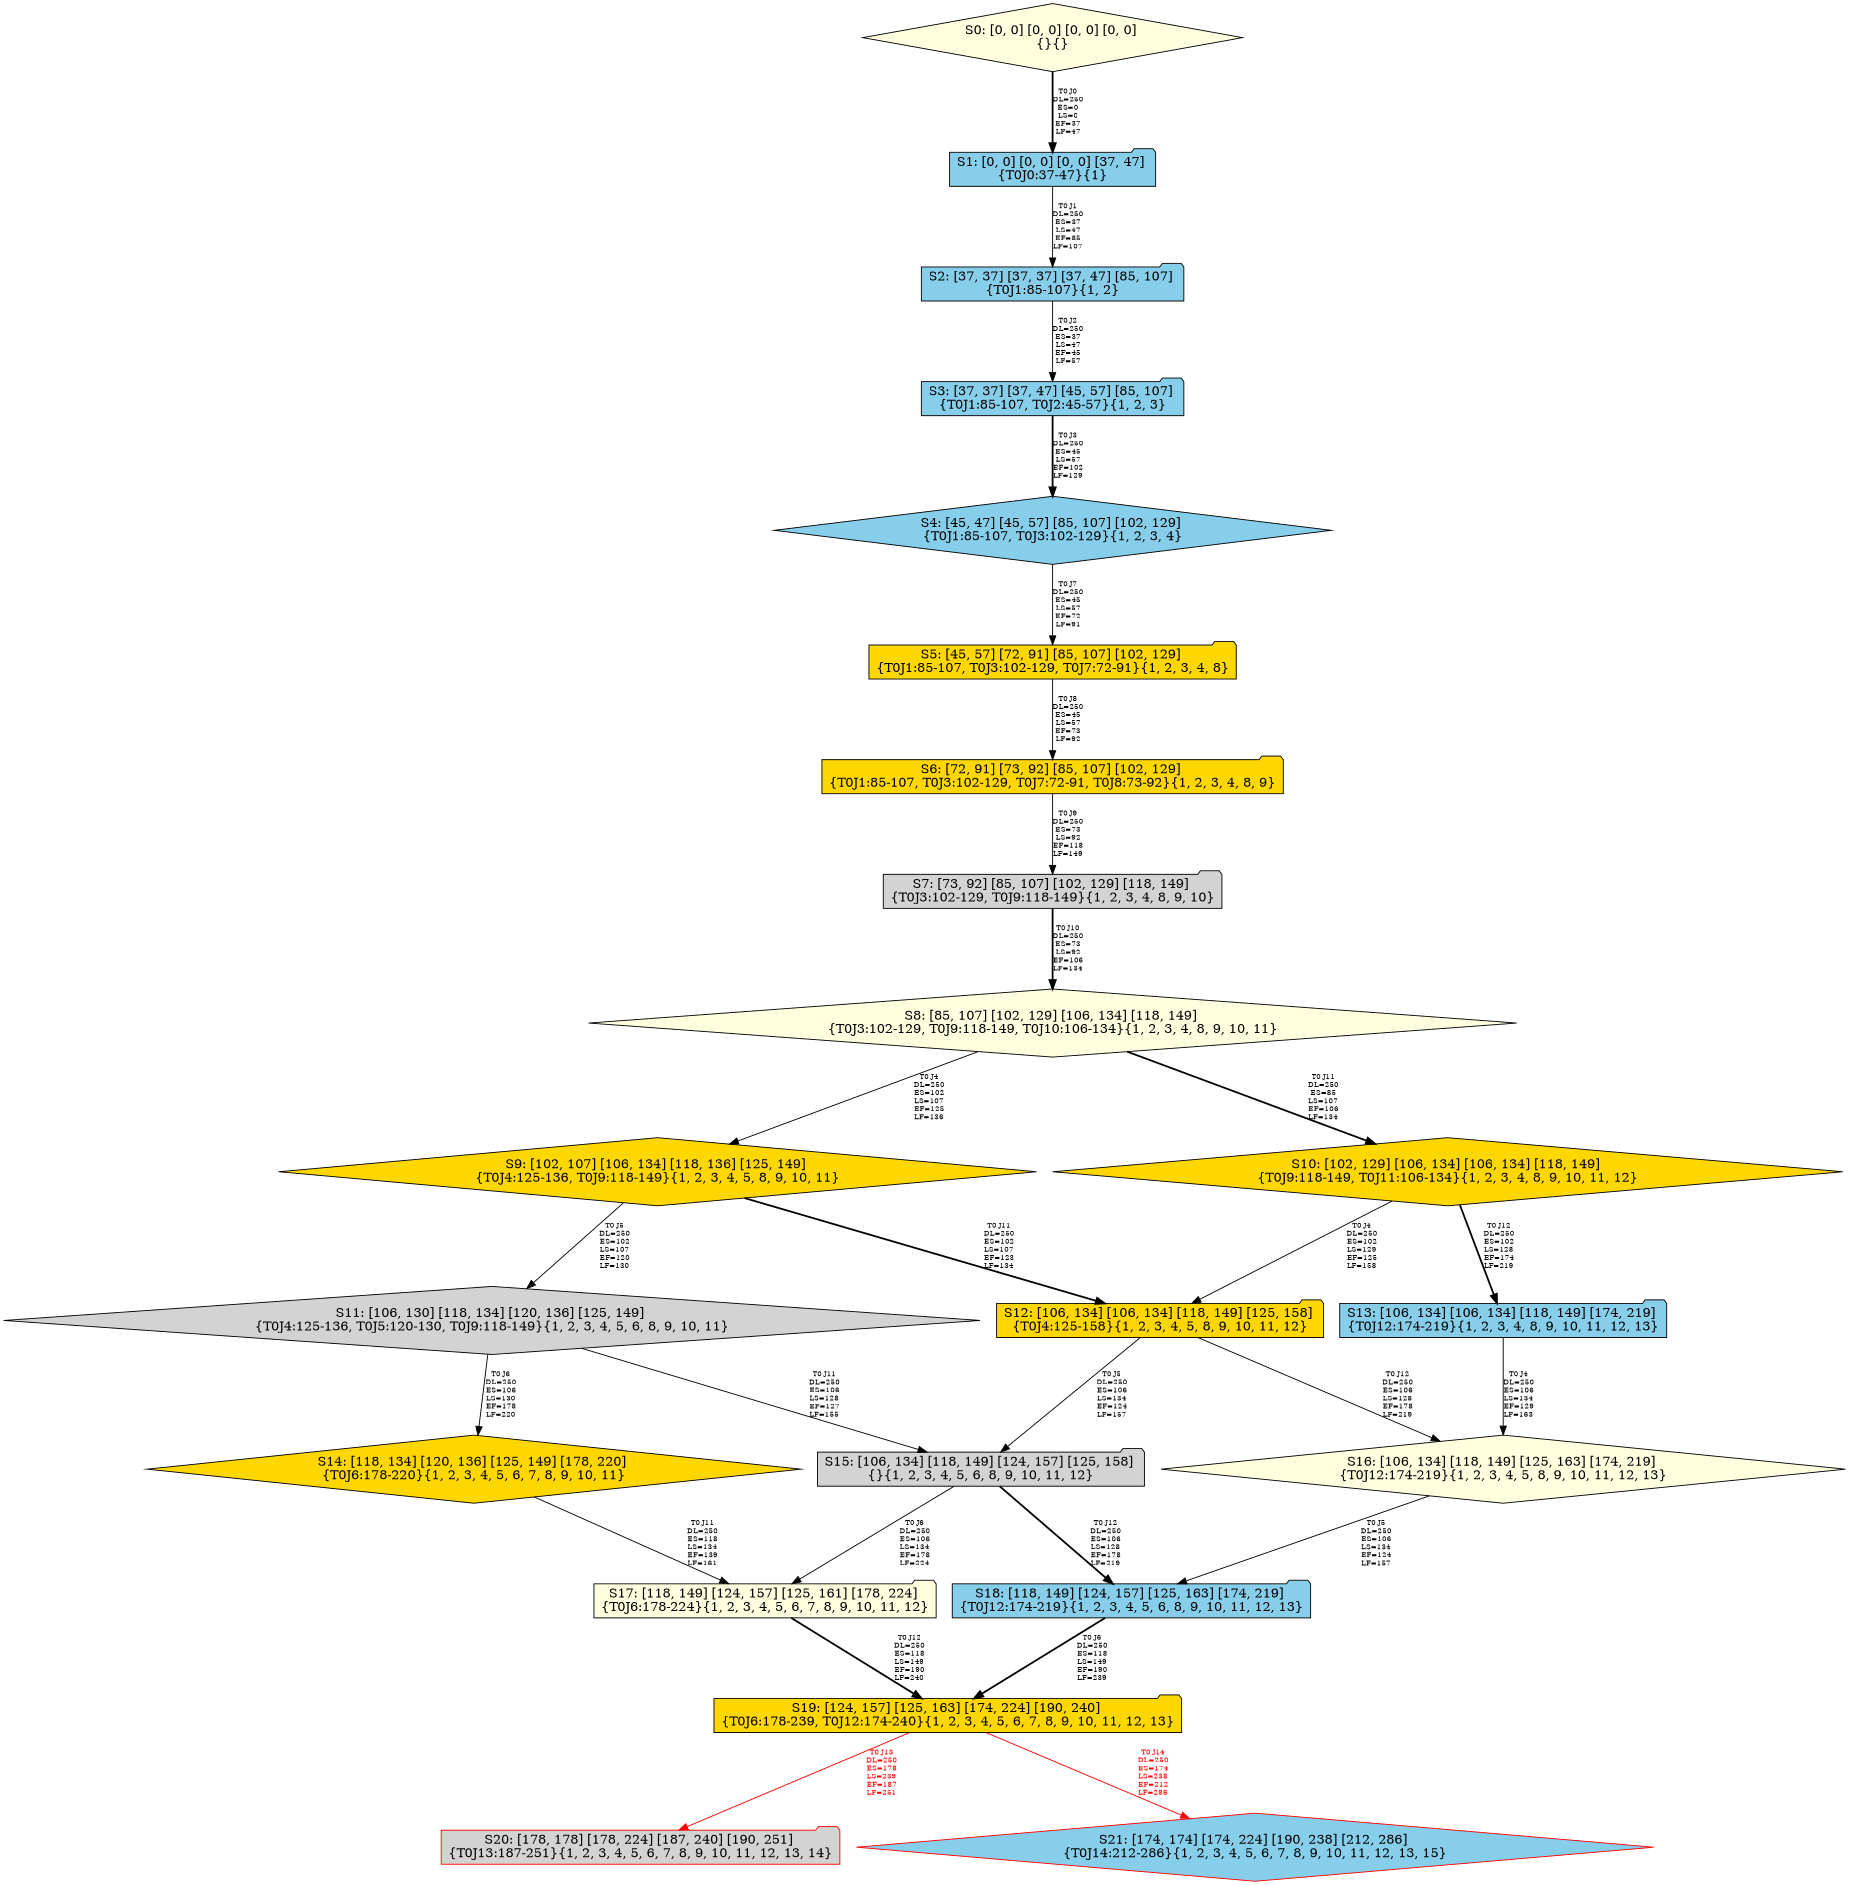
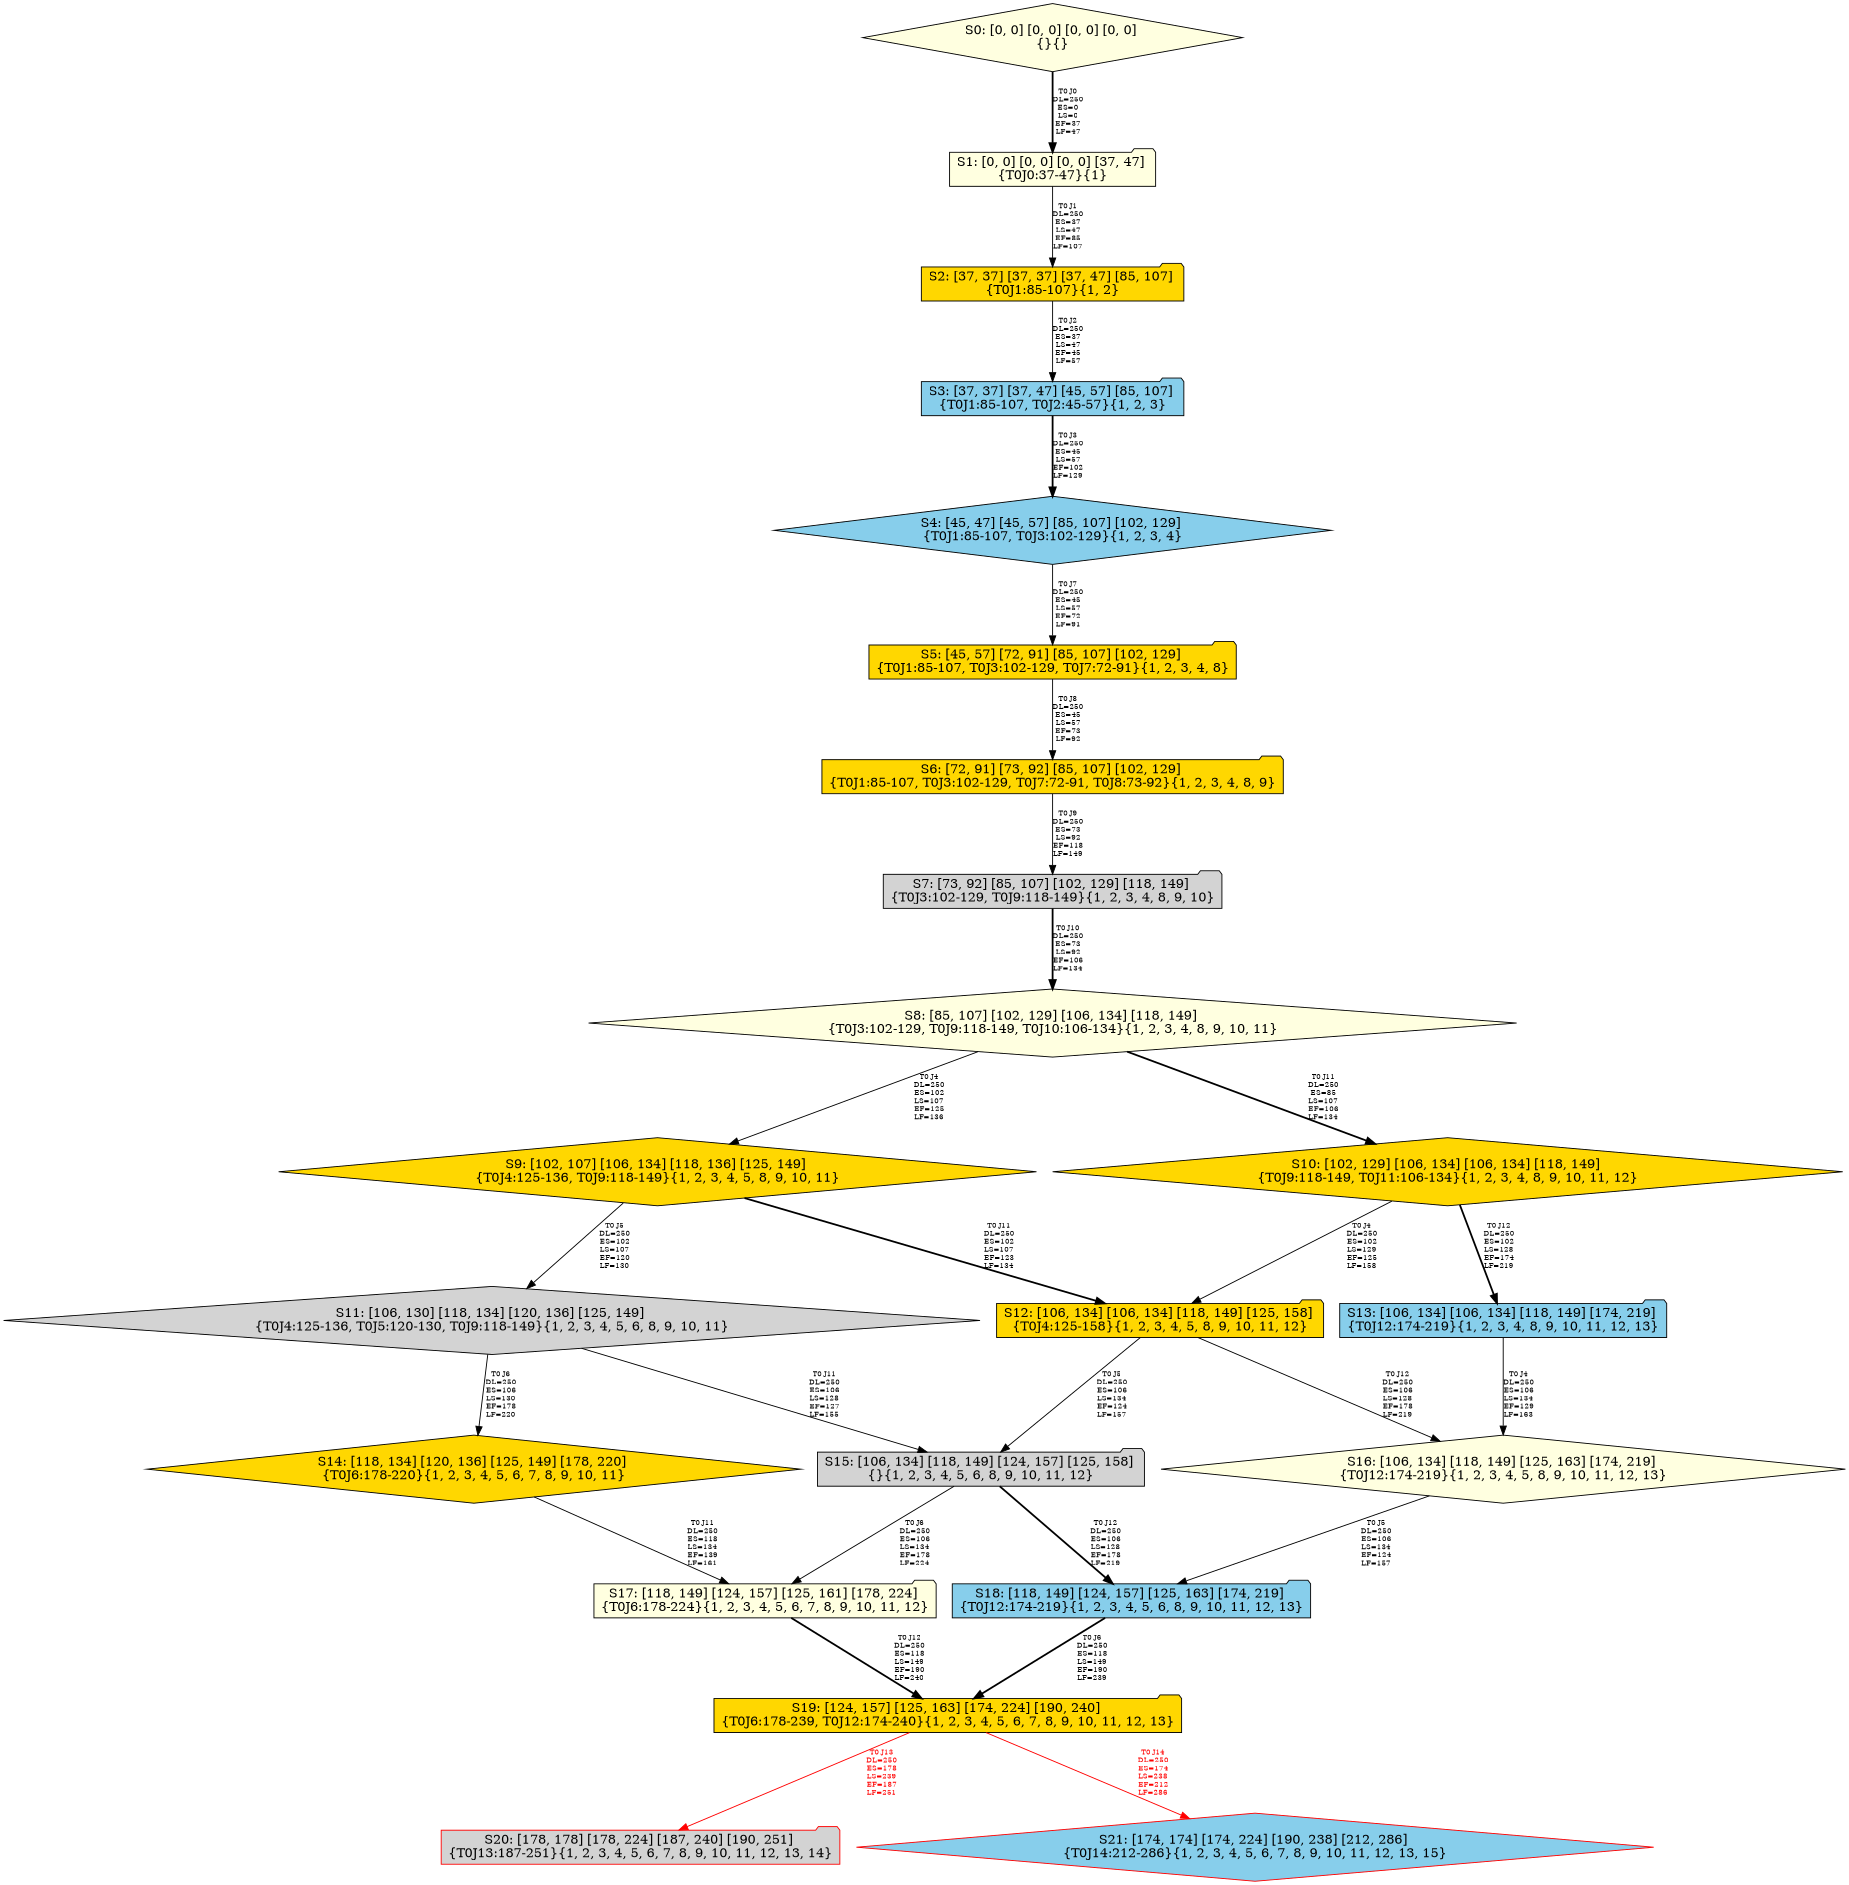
(1053, 169) -> (1053, 169)
(1053, 284) -> (1053, 284)
